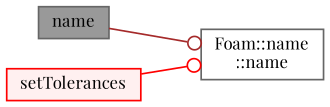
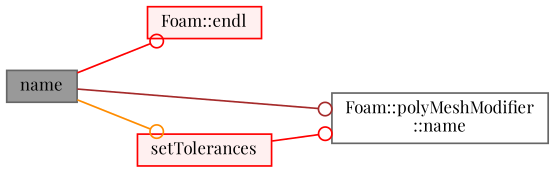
none -> (205, 23)
(262, 54) -> (440, 118)
none -> (114, 114)
